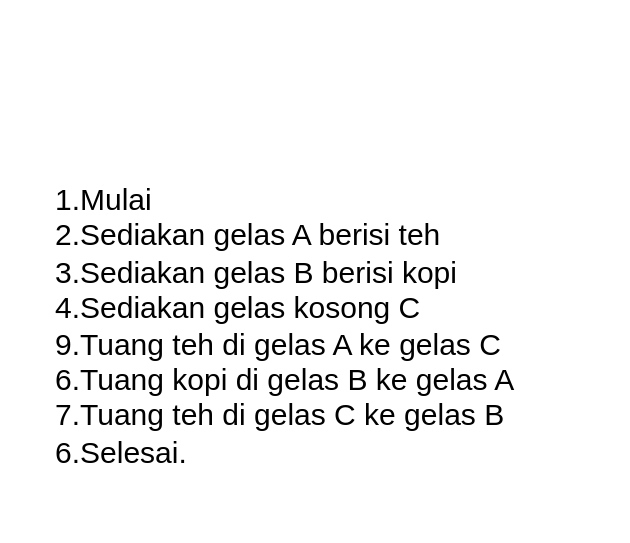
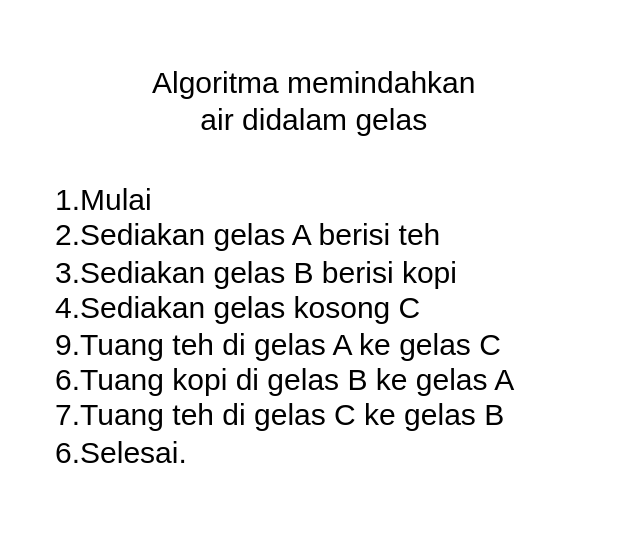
none -> (314, 101)
